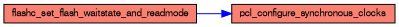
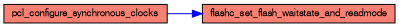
(209, 14) -> (180, 14)
